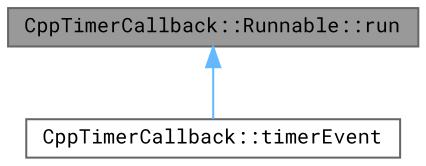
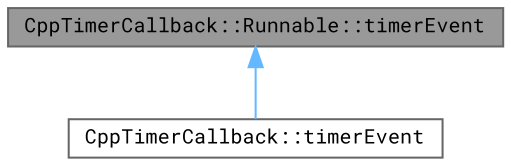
(213, 27) -> (256, 27)
